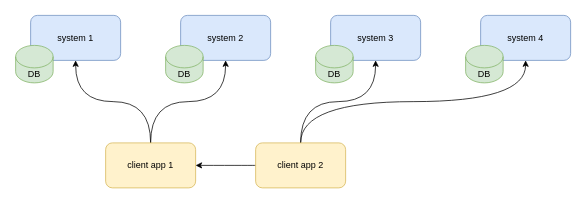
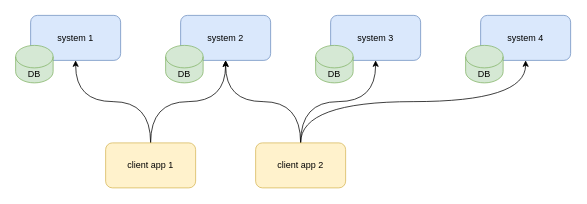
(227, 165) -> (263, 102)
